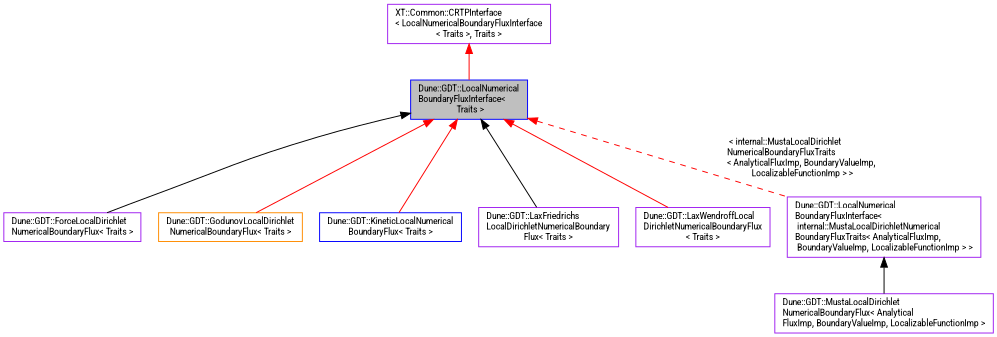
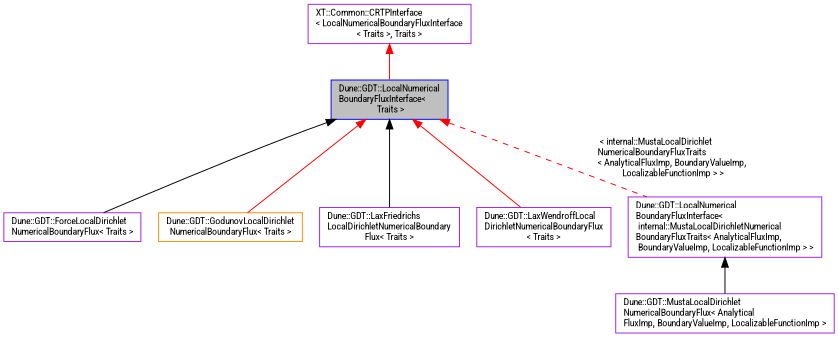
(391, 227) -> none
